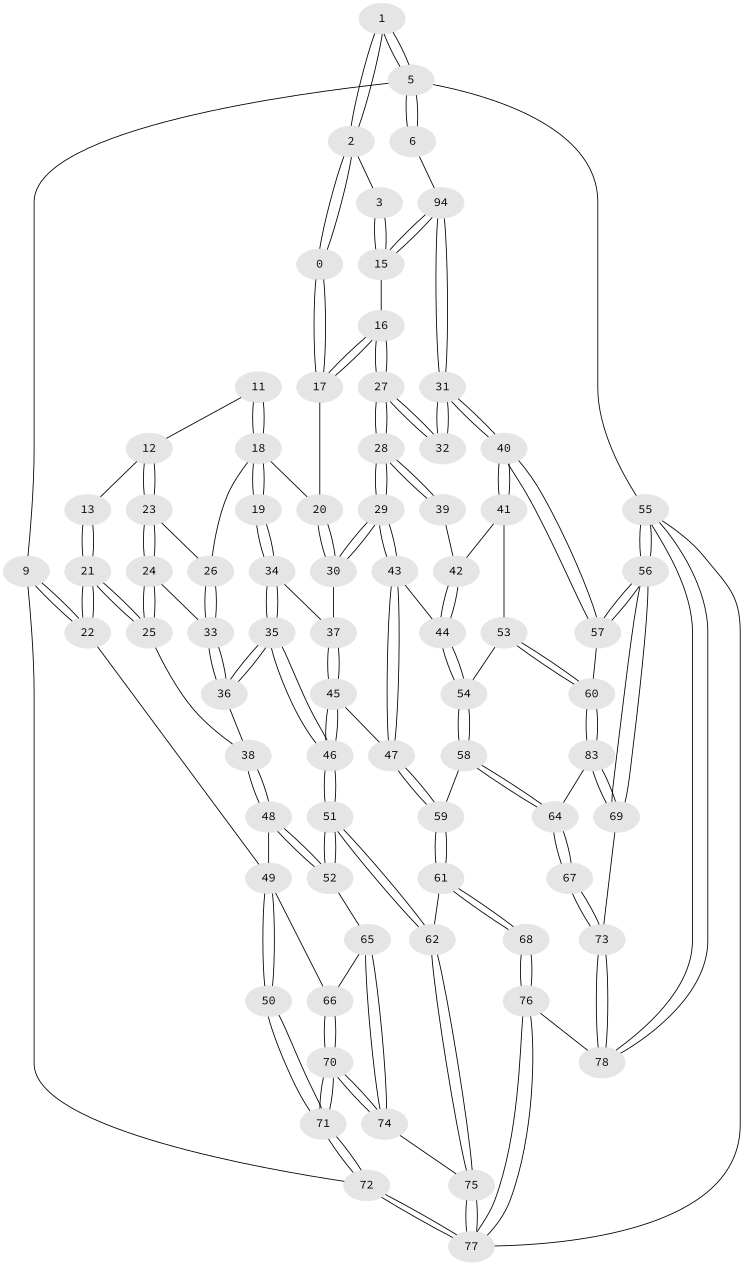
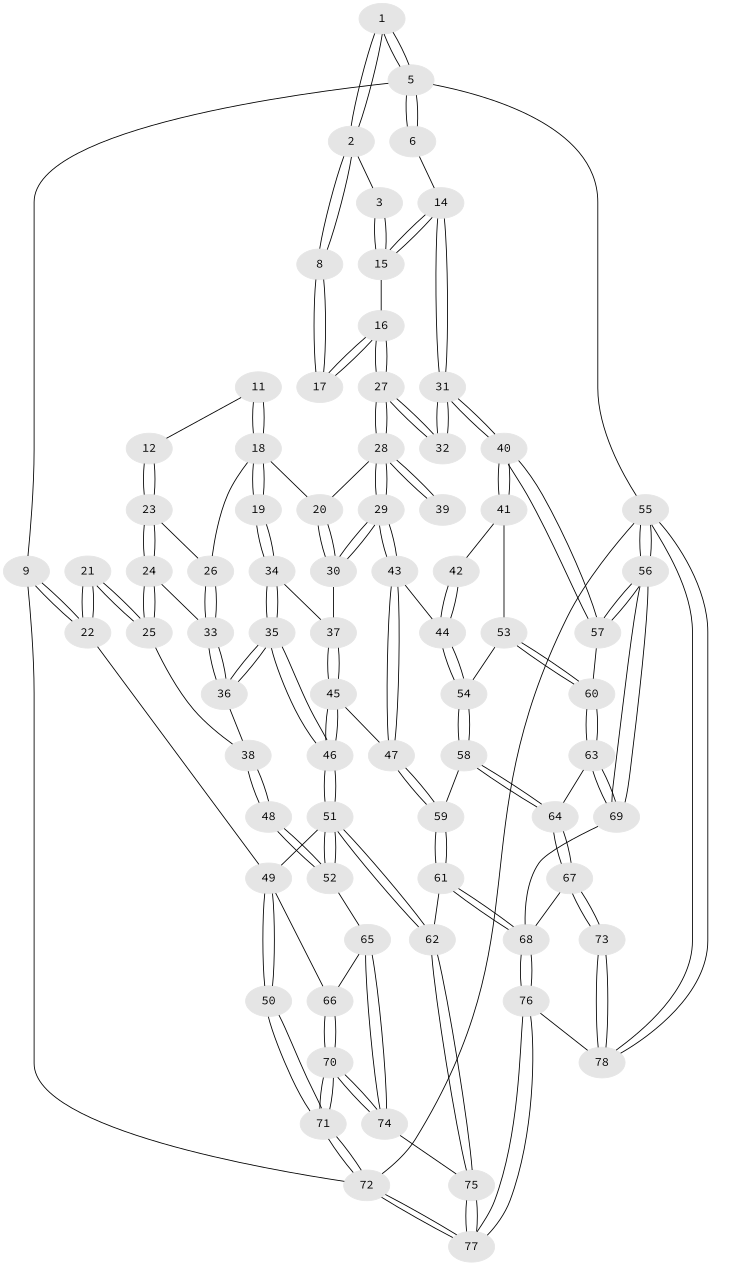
(441, 203) -> (441, 203)
(320, 264) -> (320, 264)
(320, 449) -> (351, 479)
(88, 510) -> none
(449, 541) -> none
(592, 756) -> (592, 756)
(269, 848) -> (307, 841)
(609, 878) -> (541, 861)
none -> (548, 909)
(740, 958) -> (503, 847)
